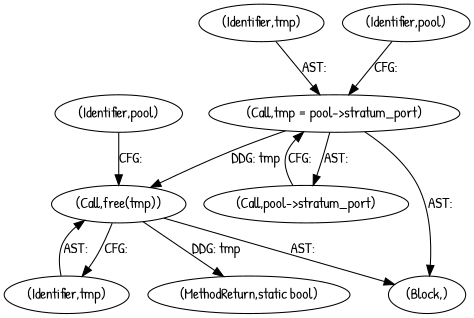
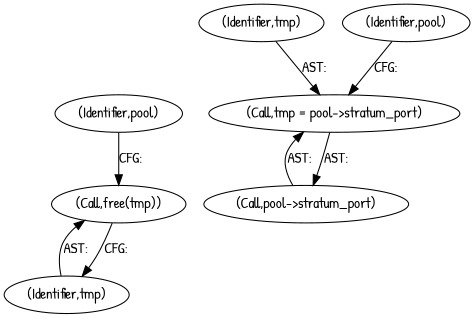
(222, 155) -> none
(302, 159) -> (302, 159)
(249, 295) -> none
(427, 295) -> none
